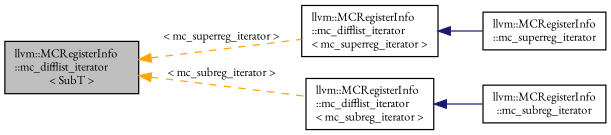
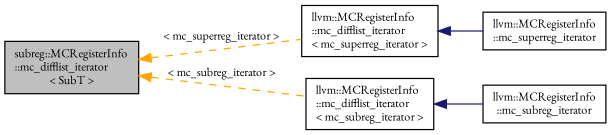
(72, 68) -> (72, 68)
